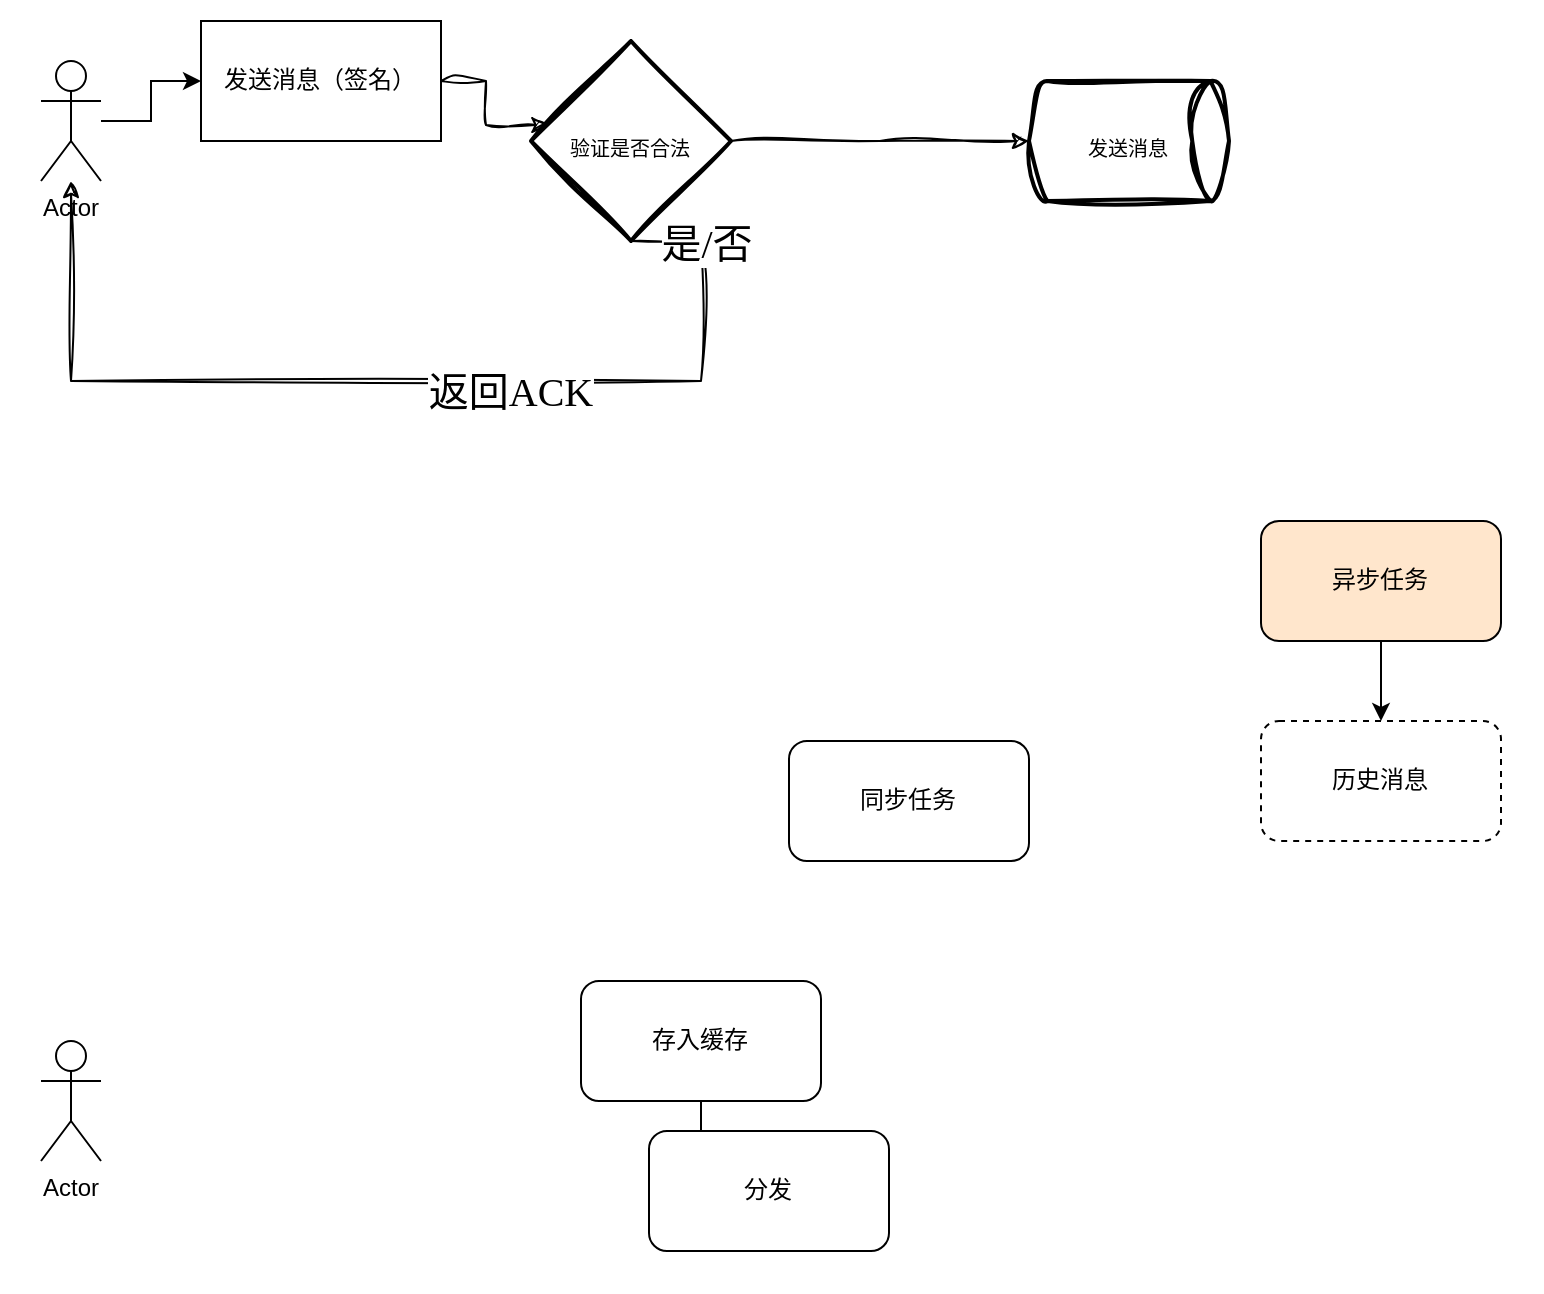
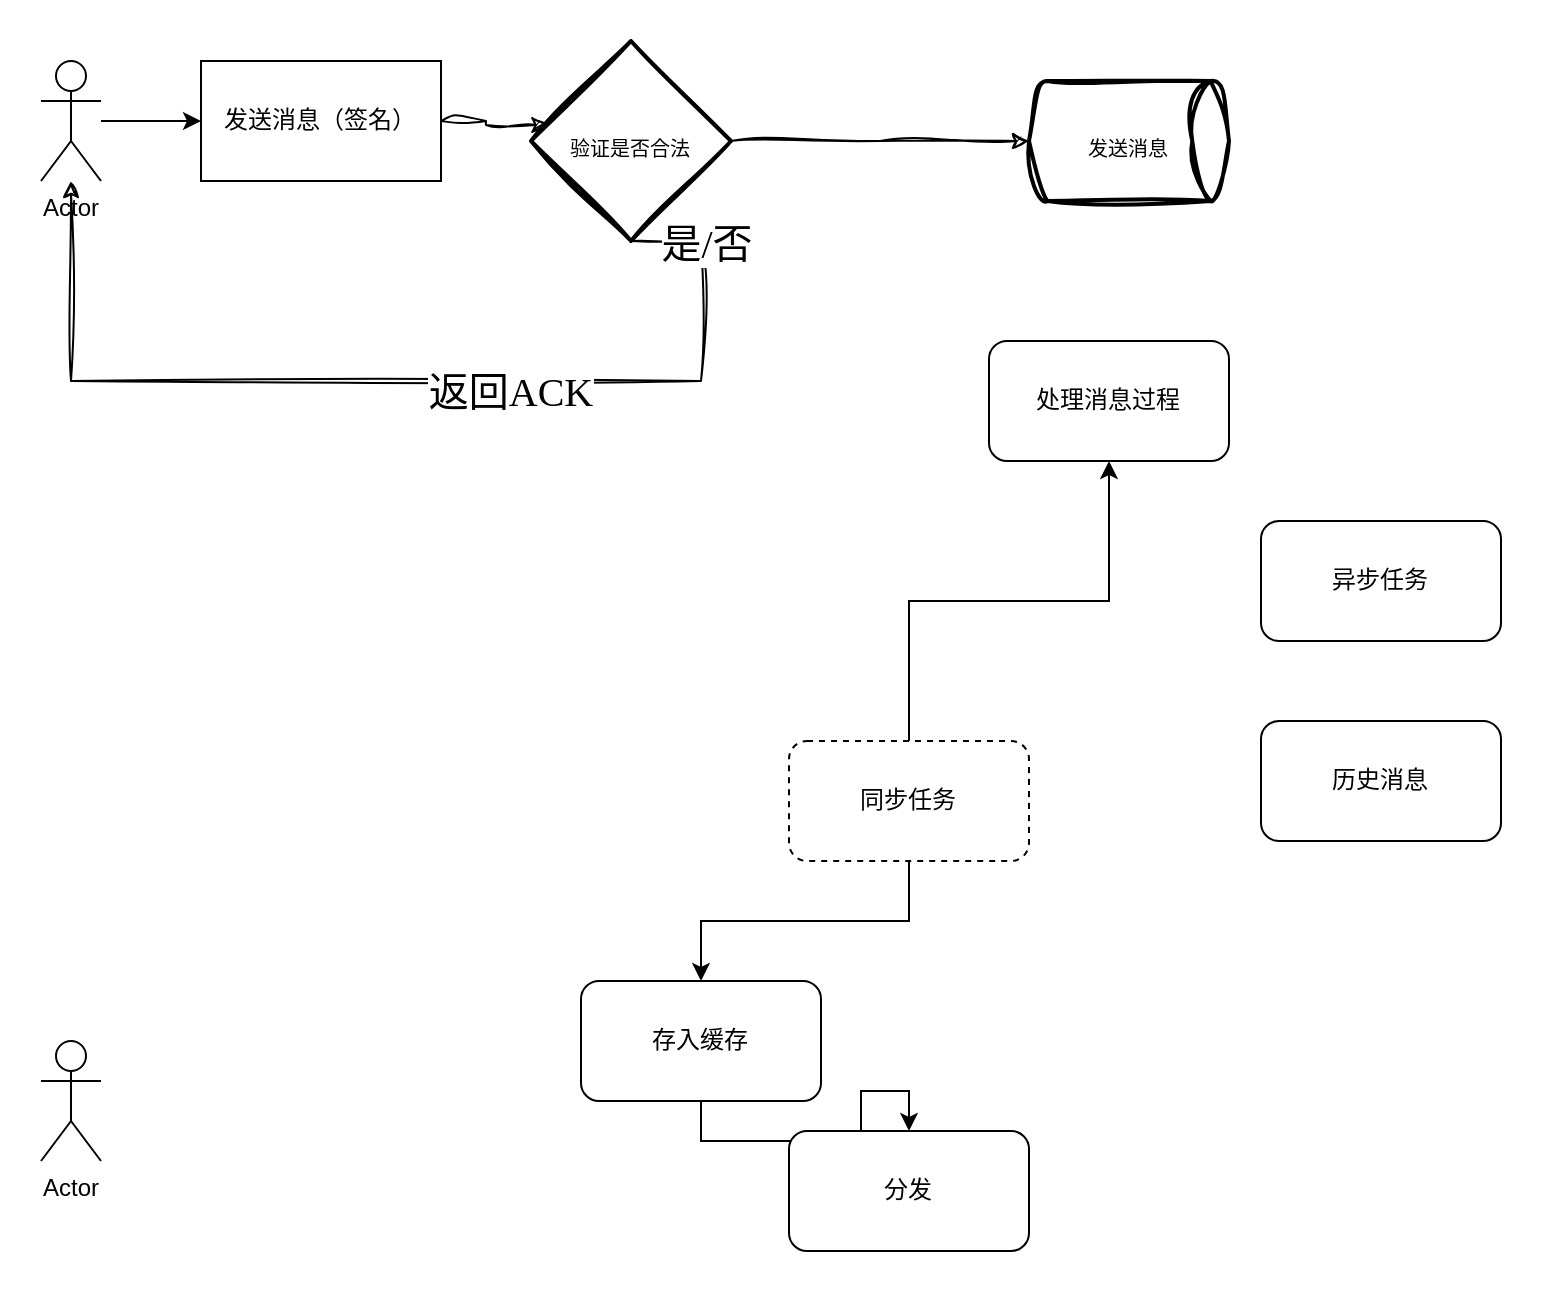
(321, 81) -> (321, 121)
none -> (1109, 401)
(1381, 581) -> (1381, 581)
none -> (1002, 601)
(1381, 674) -> none
(1381, 781) -> (1381, 781)
(909, 801) -> (909, 801)
none -> (812, 921)
(769, 1191) -> (909, 1191)
